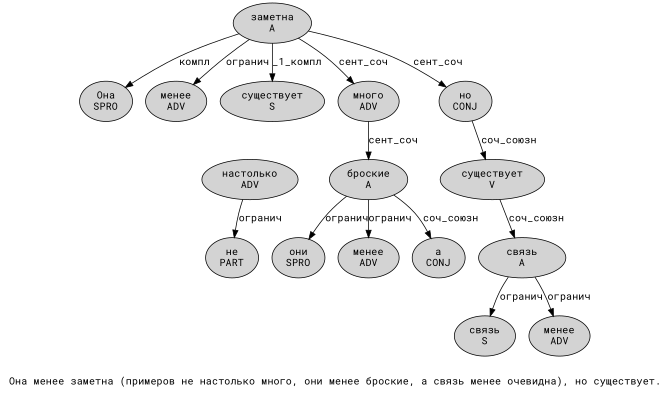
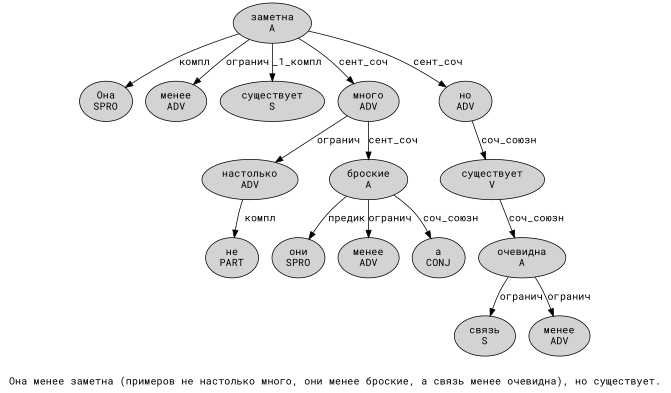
(466, 101) -> (466, 101)
none -> (315, 137)
(260, 219) -> (260, 219)
(347, 219) -> (347, 219)
(522, 258) -> (522, 258)
